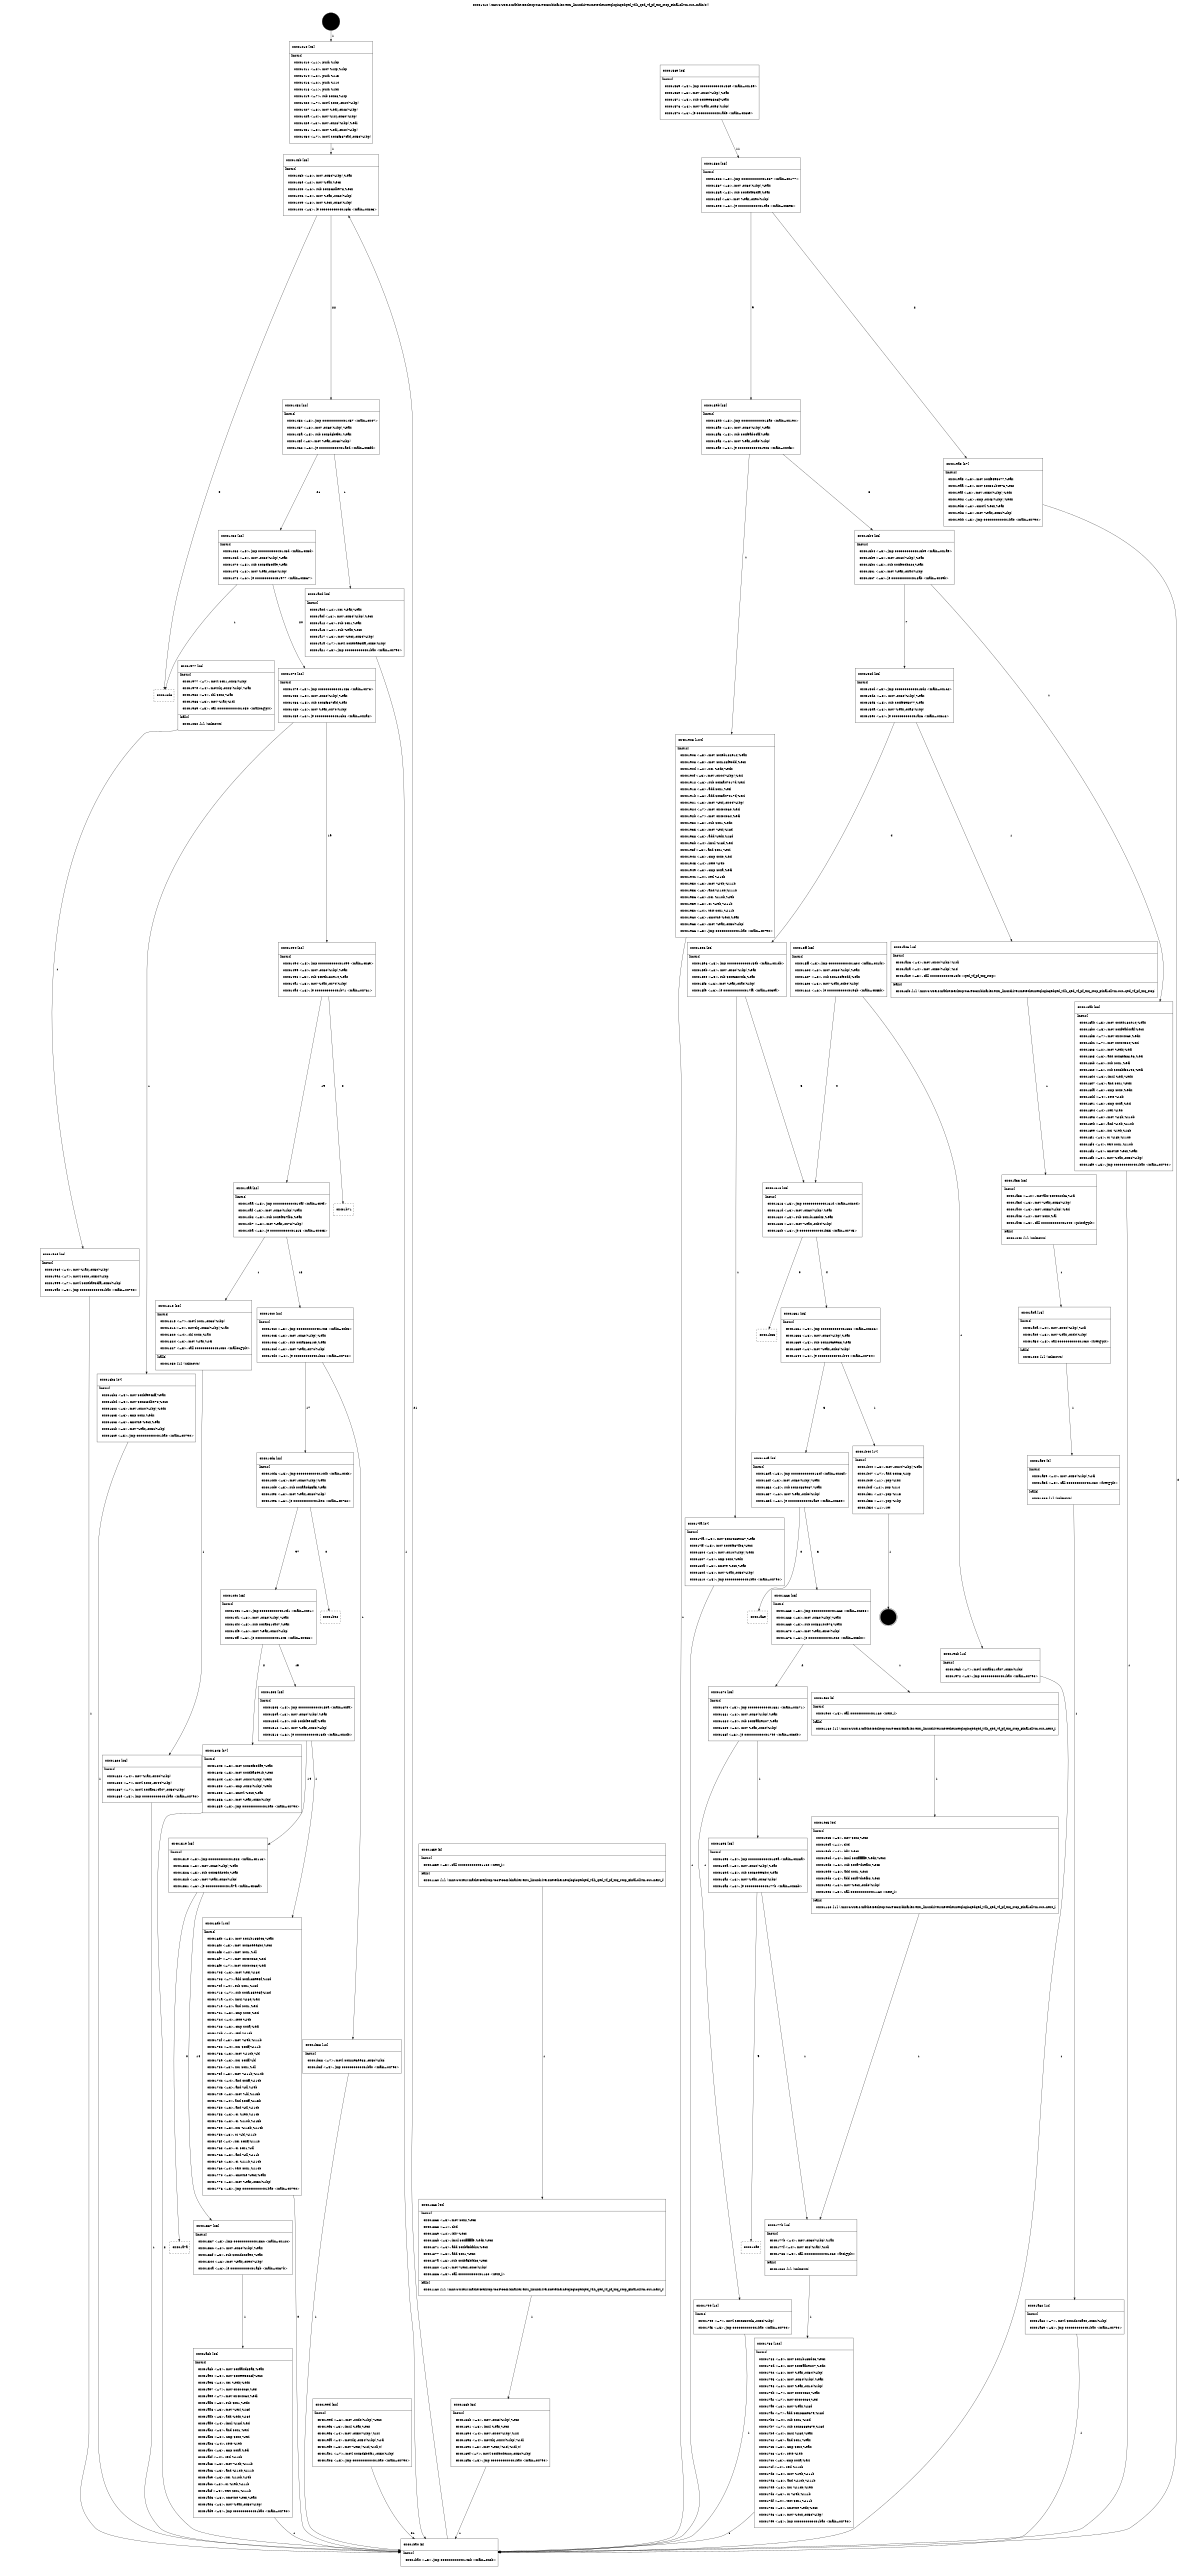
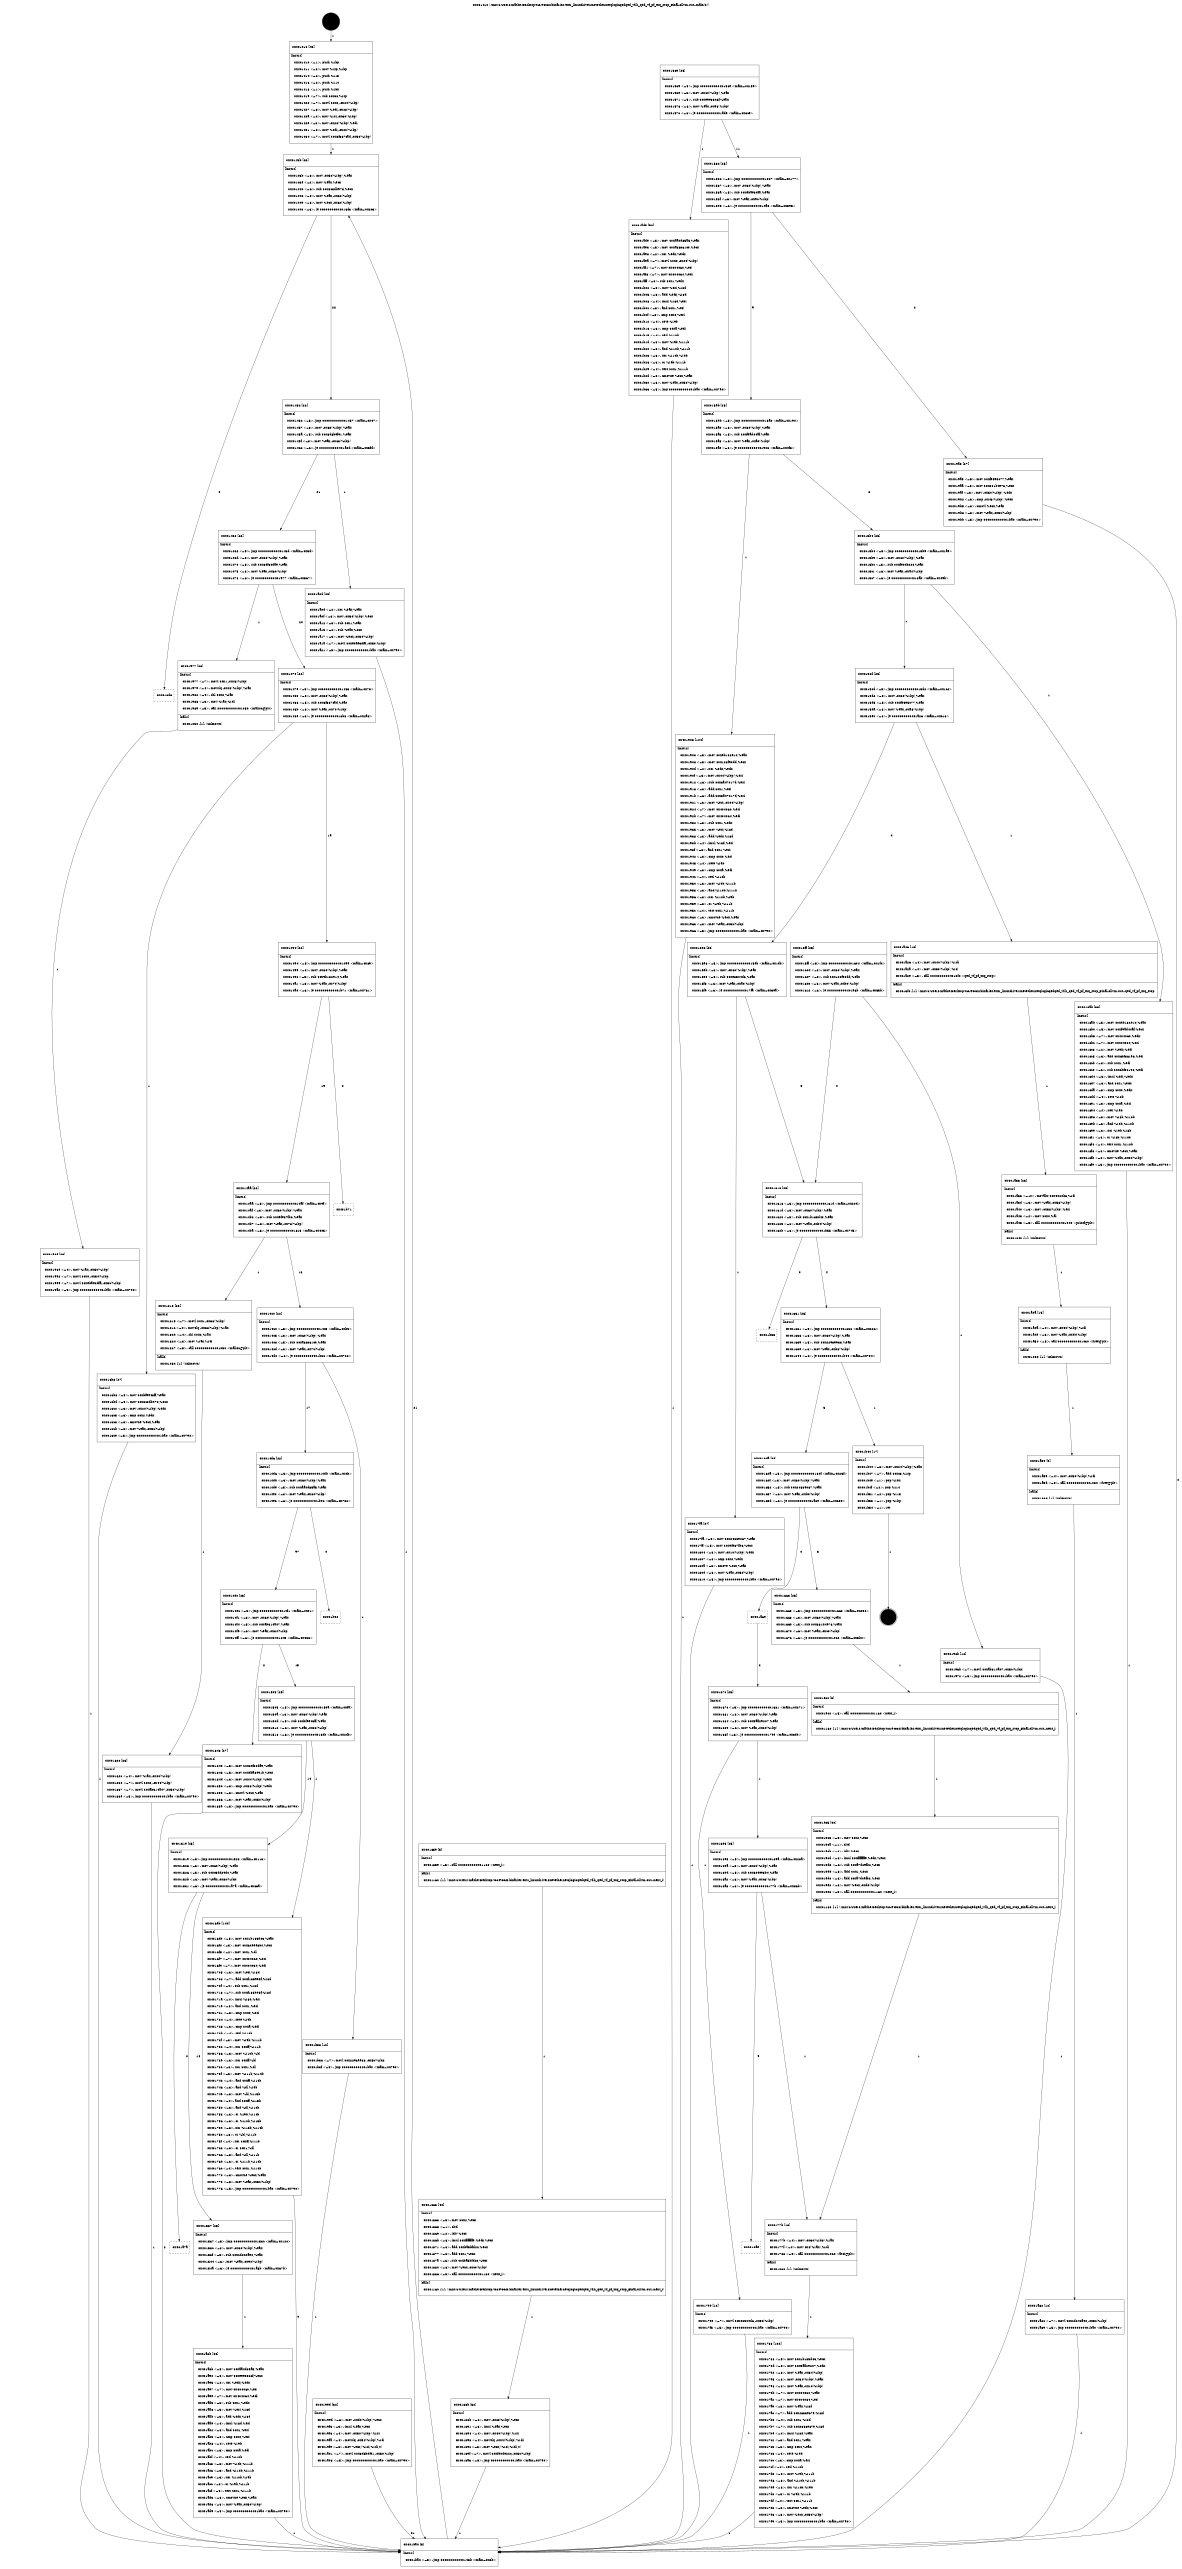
none -> (679, 308)
(195, 632) -> (248, 622)
(790, 1665) -> (758, 1654)
